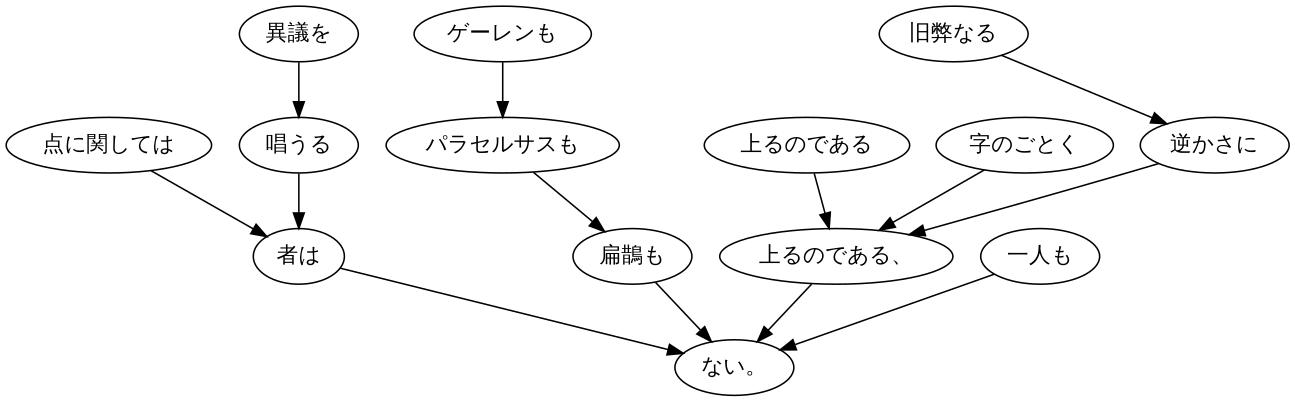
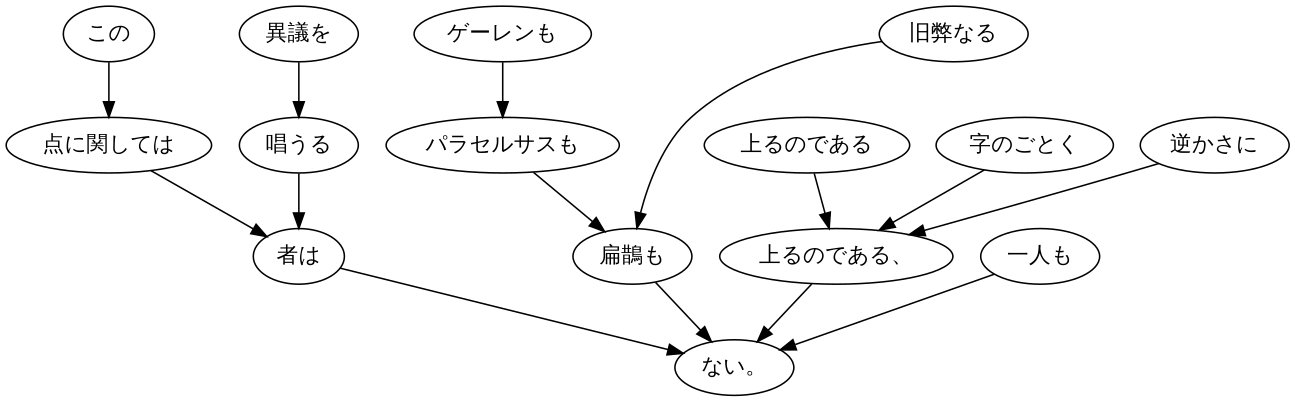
none -> (109, 34)
(1077, 87) -> (731, 89)
